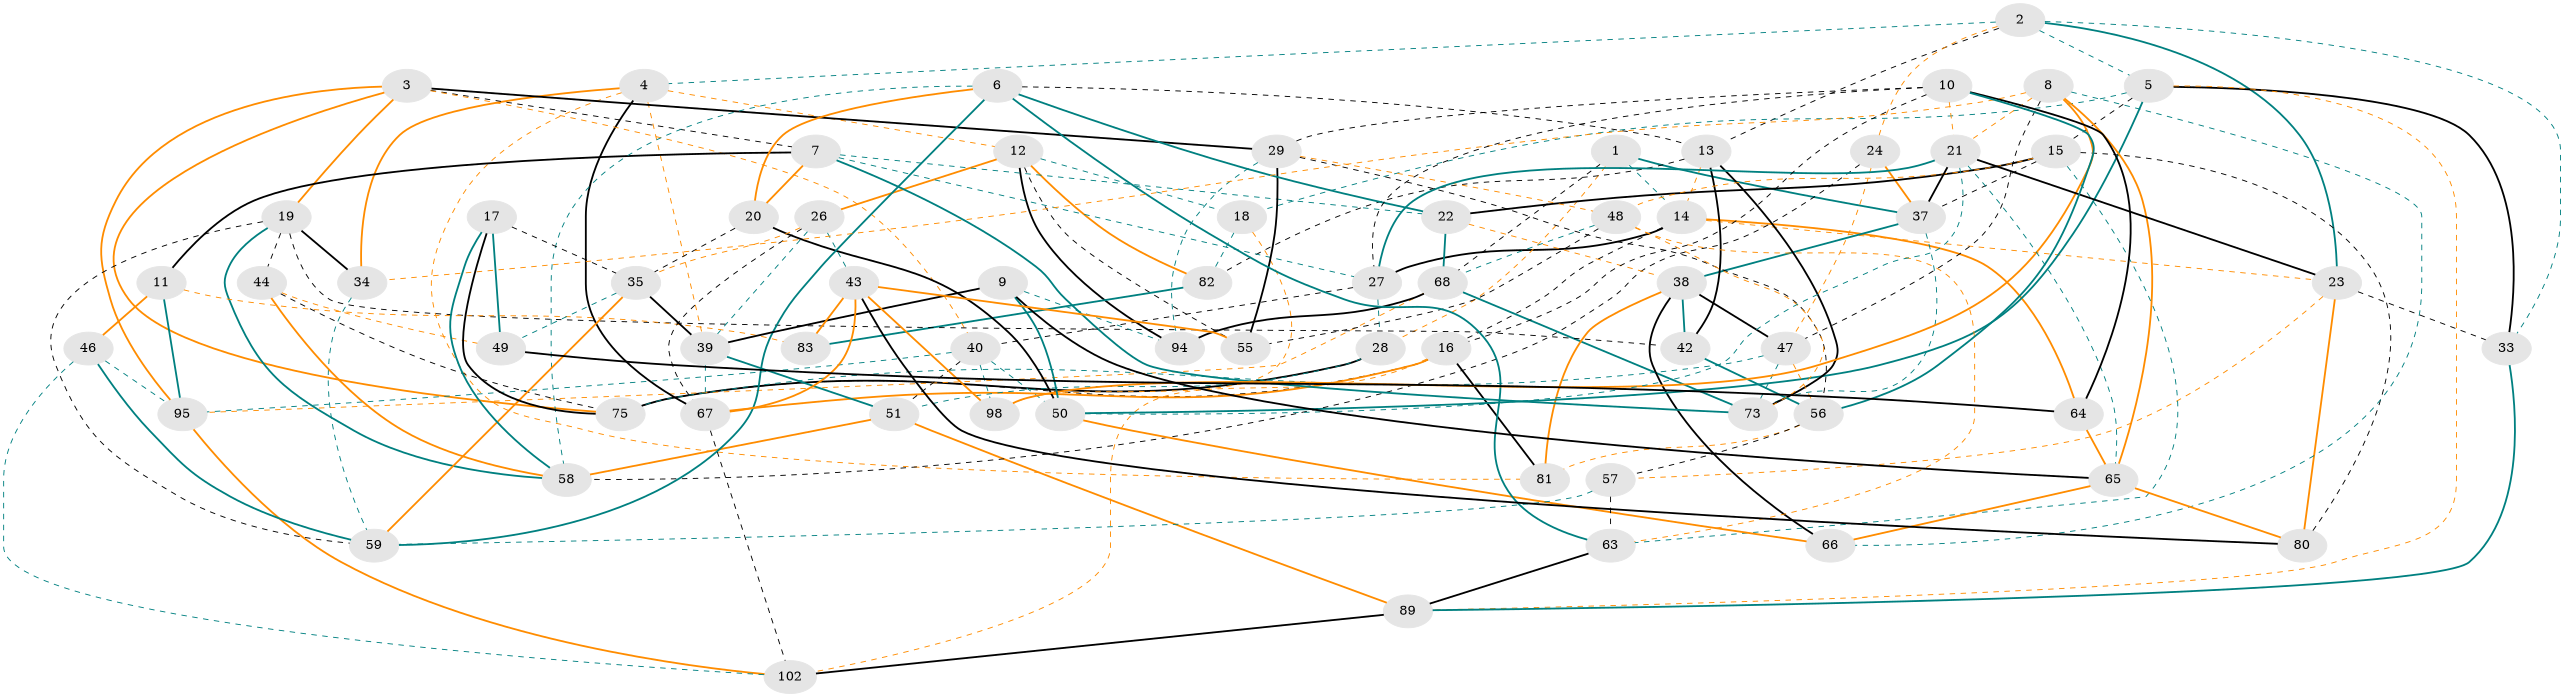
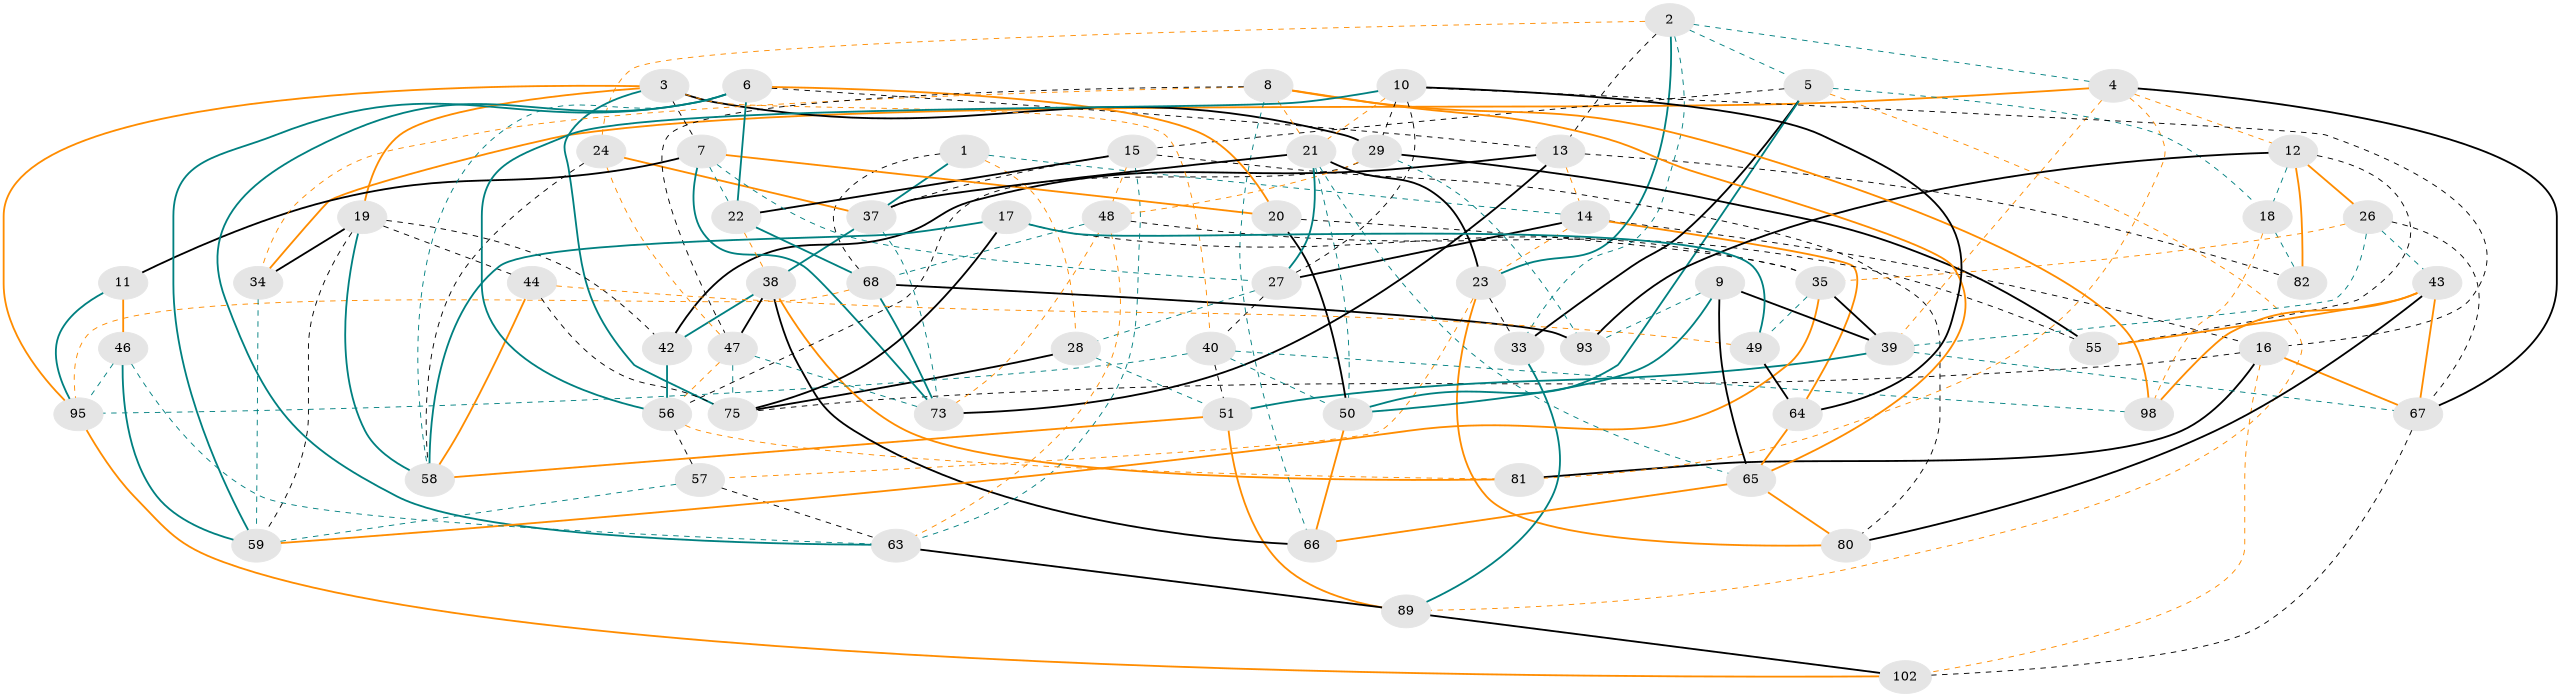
(156, 321) -> (581, 257)
(806, 349) -> none
(1180, 349) -> (1585, 349)
(272, 629) -> (452, 522)
